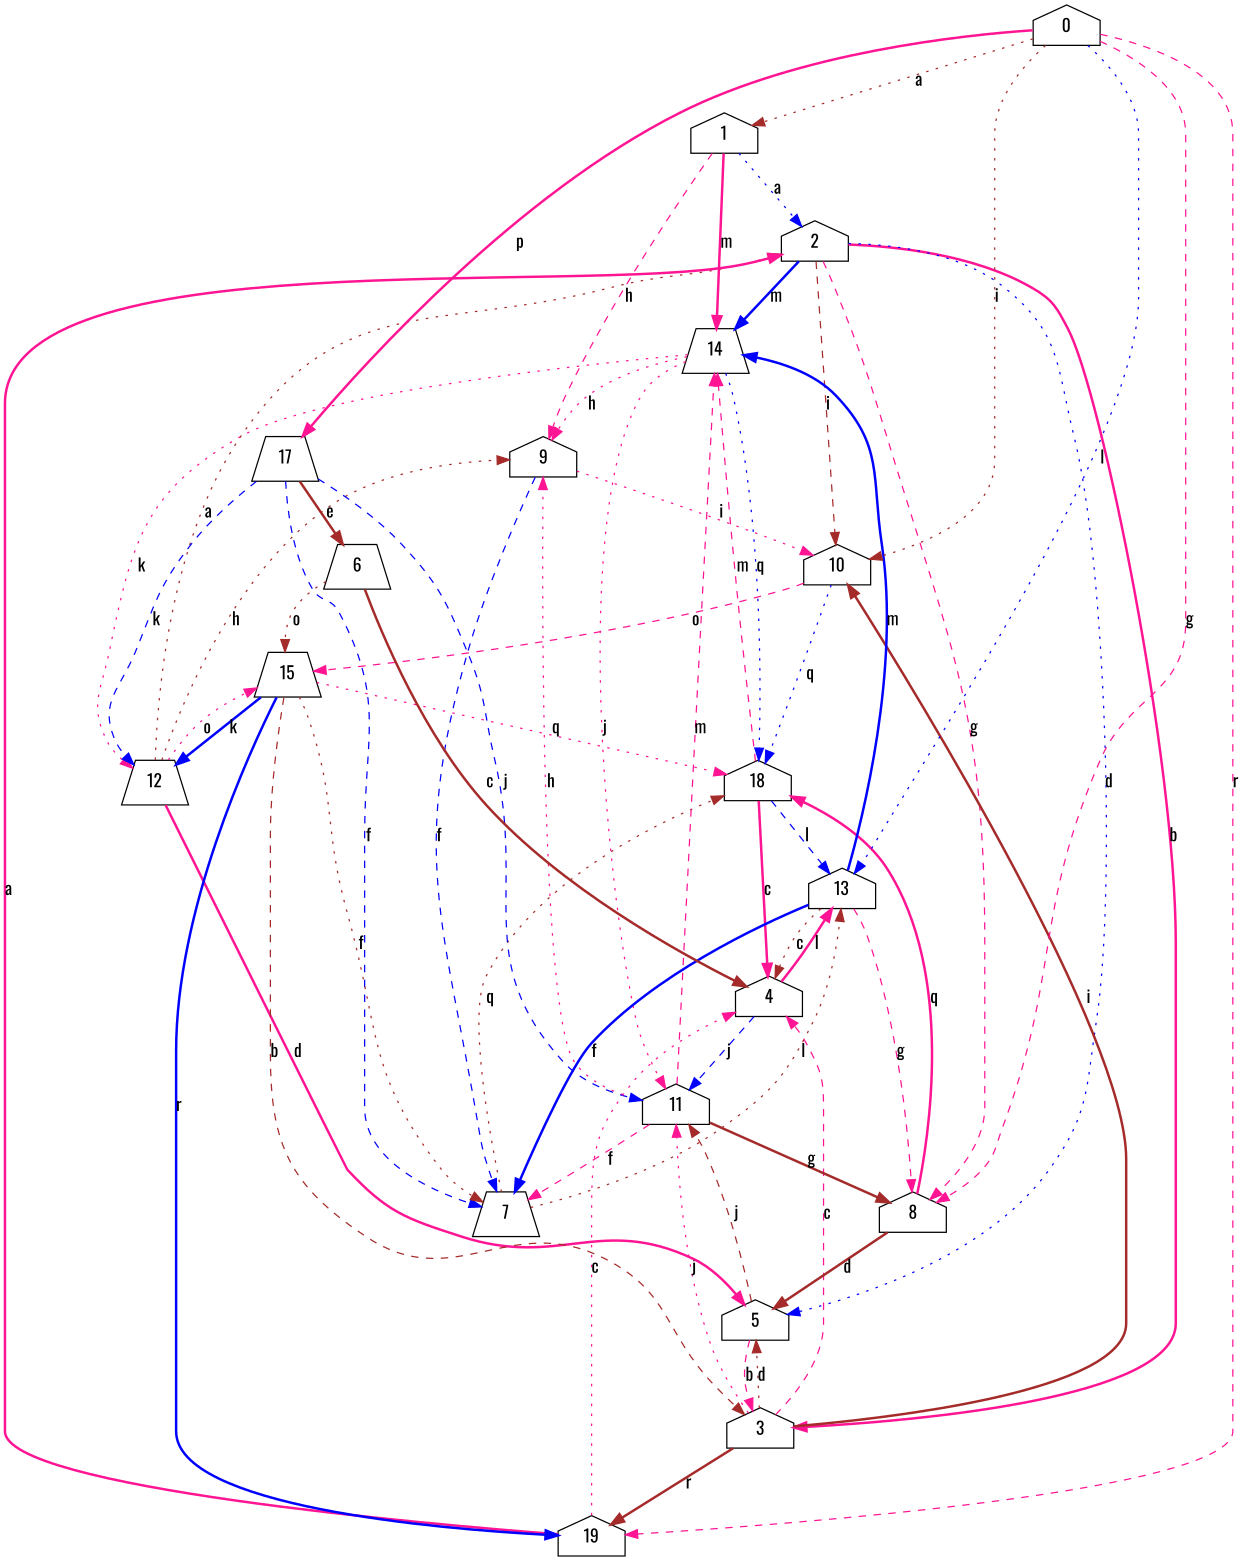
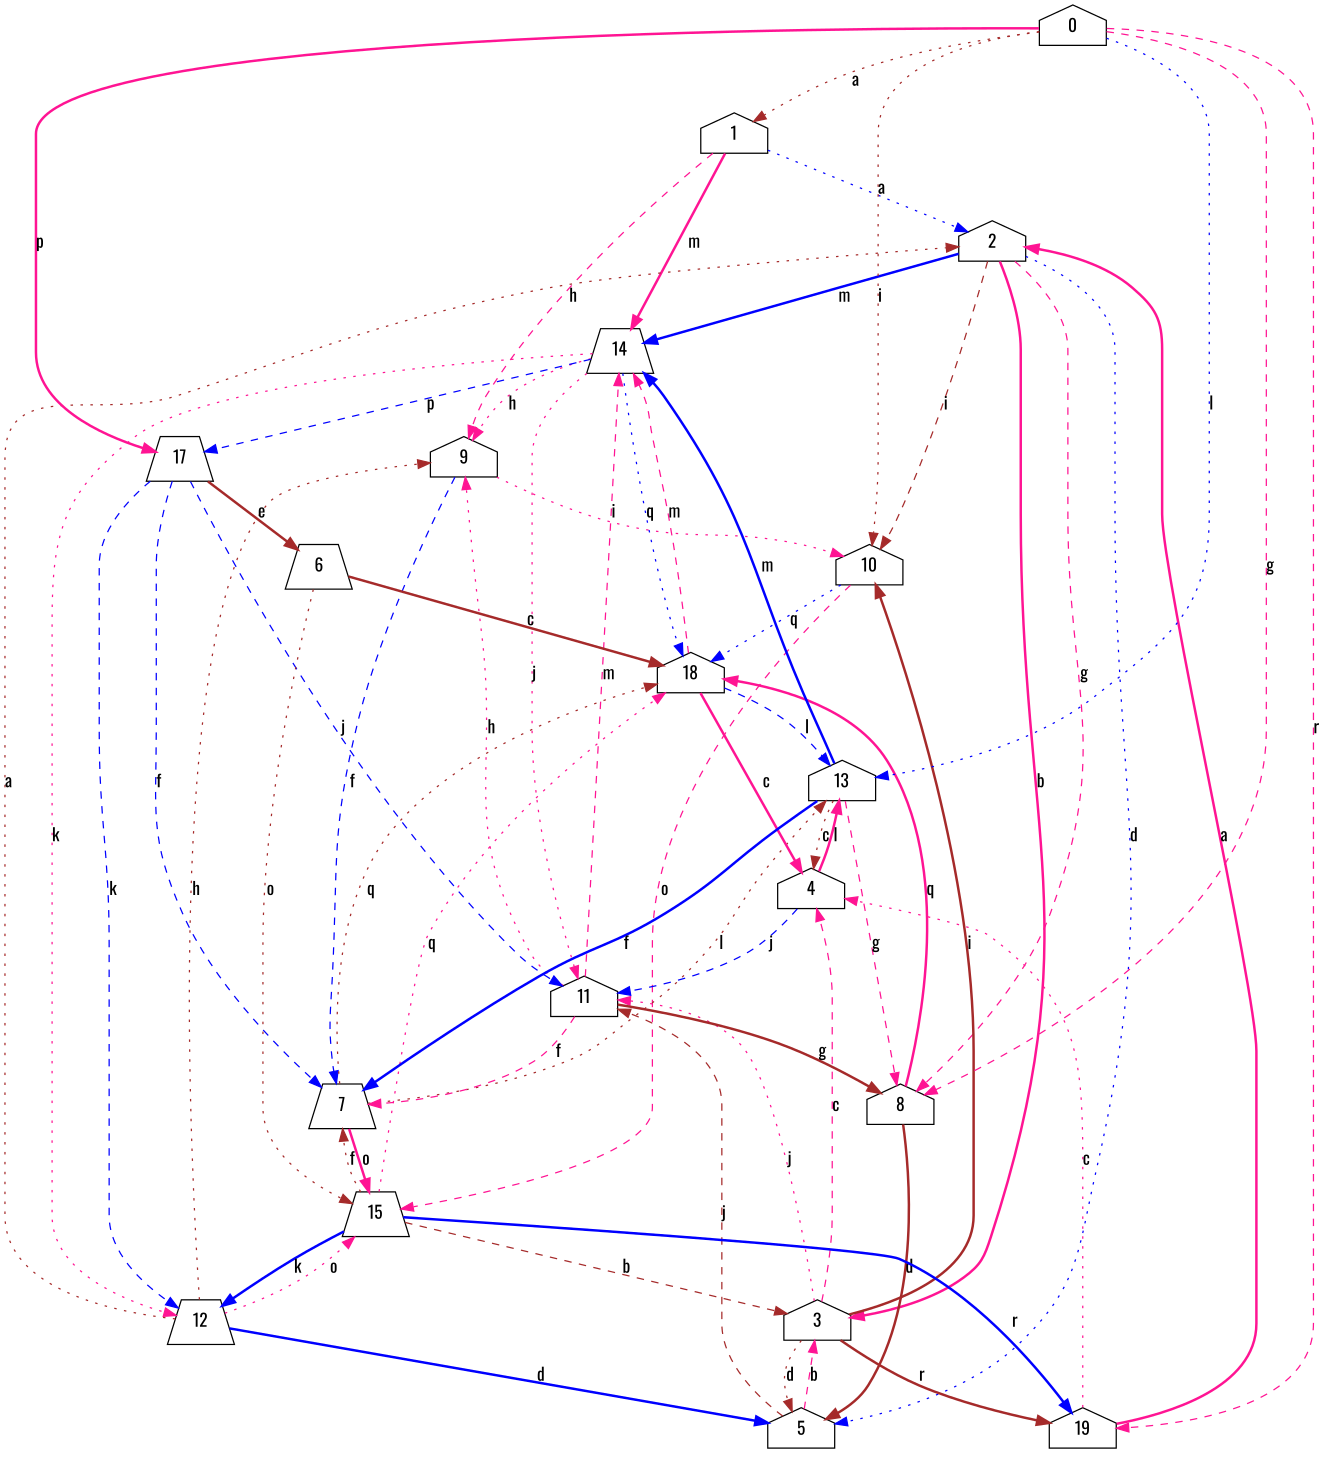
none -> (404, 404)
(516, 835) -> (499, 619)
none -> (357, 1154)
(354, 1177) -> (492, 1375)
